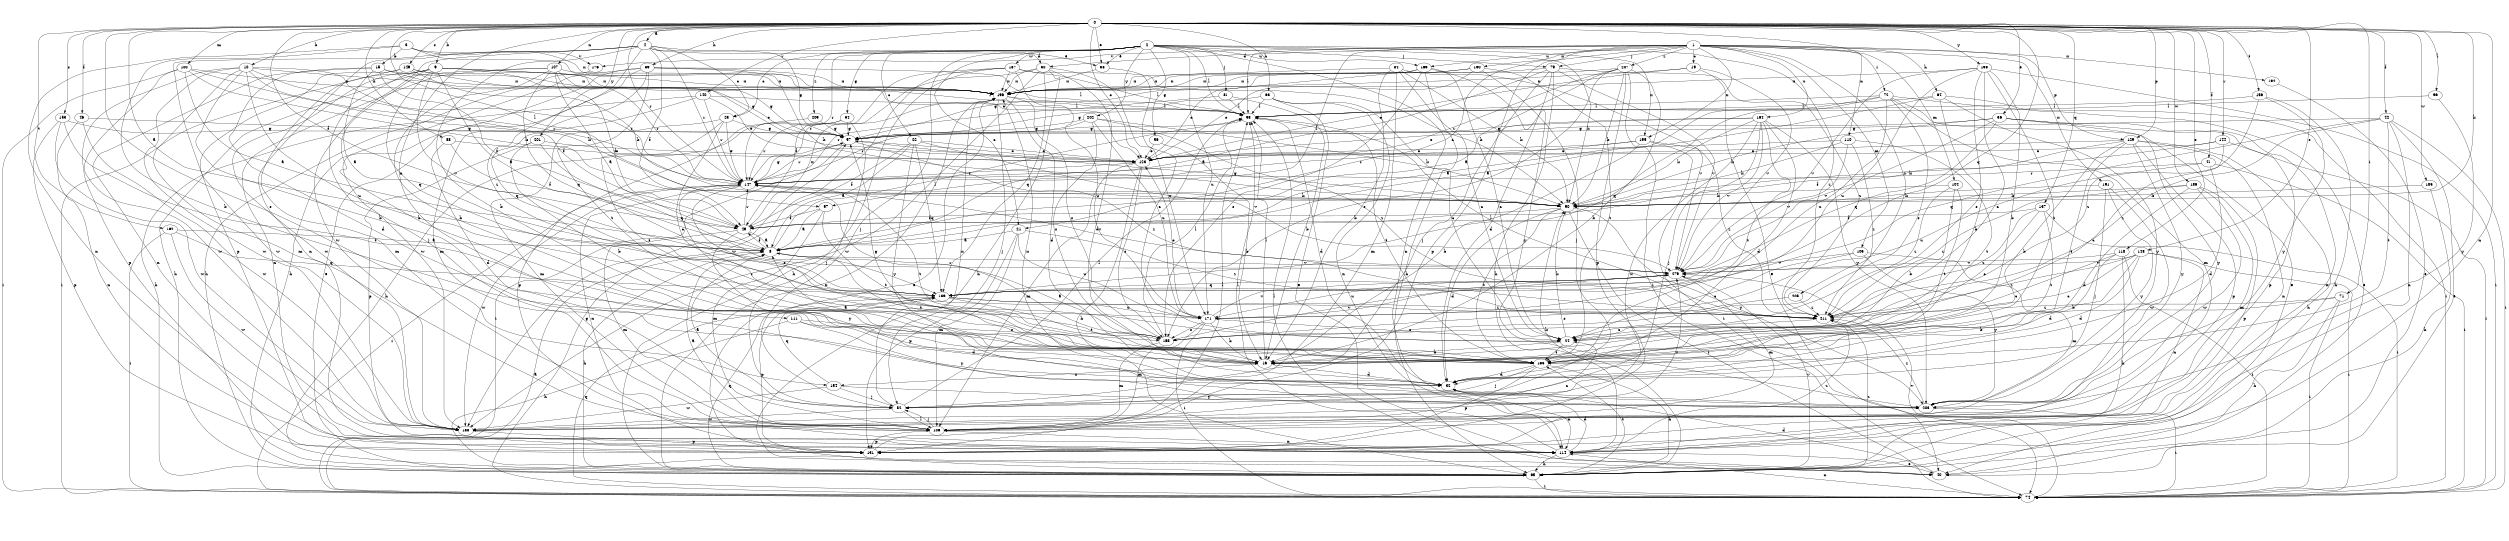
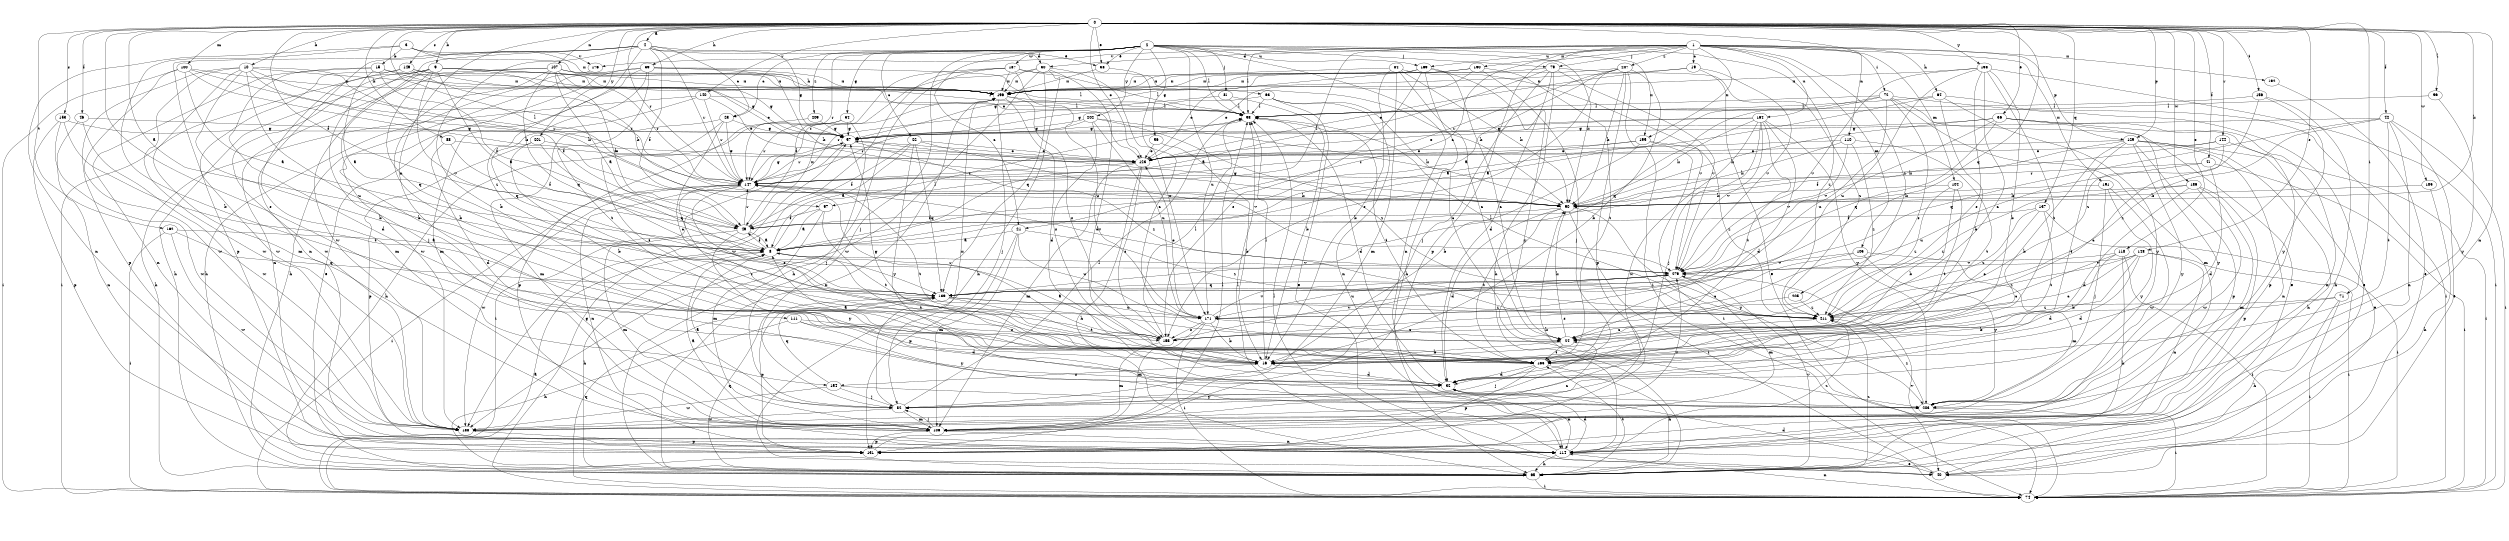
(1201, 33) -> (996, 90)
(1320, 256) -> (1356, 241)
(1413, 389) -> none
(921, 419) -> (921, 419)
(1111, 461) -> (2328, 375)
